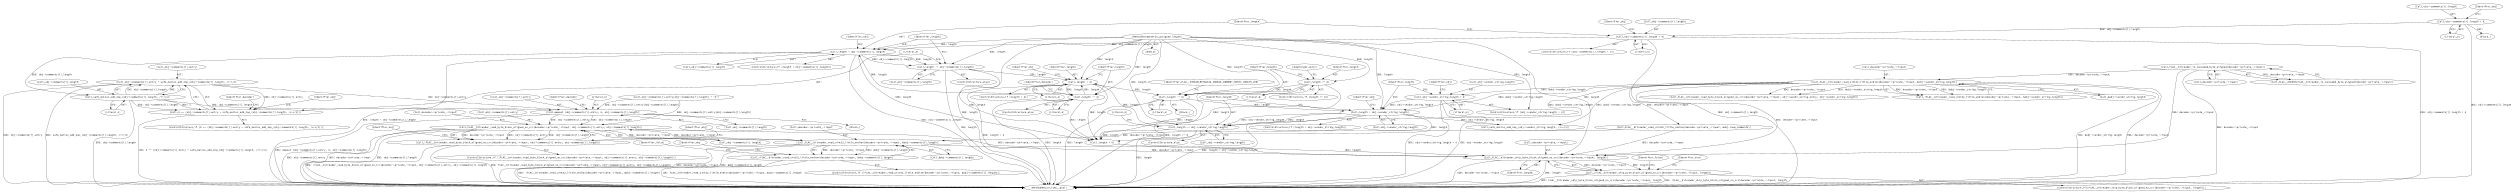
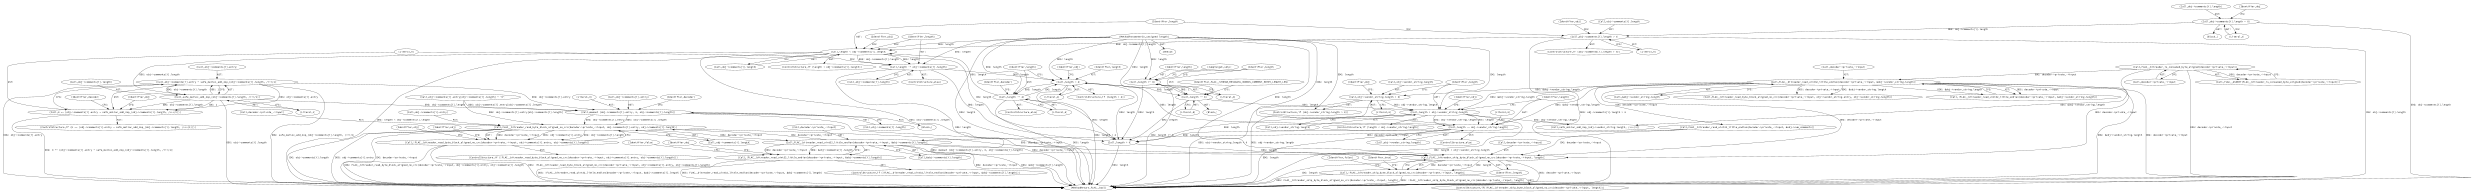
(1283, 90) -> (1185, 90)
(1303, 97) -> none
(1090, 122) -> (1111, 167)
